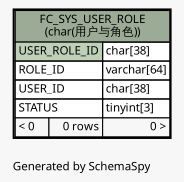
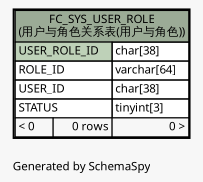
(93, 32) -> (102, 32)
